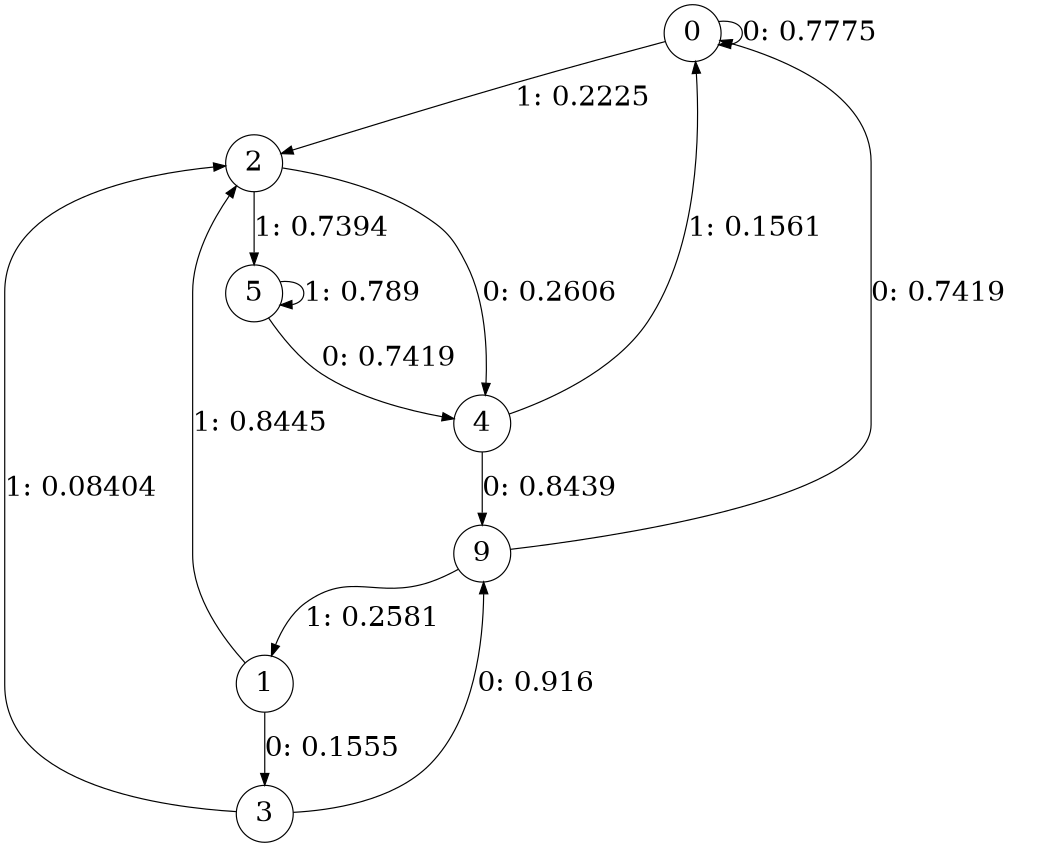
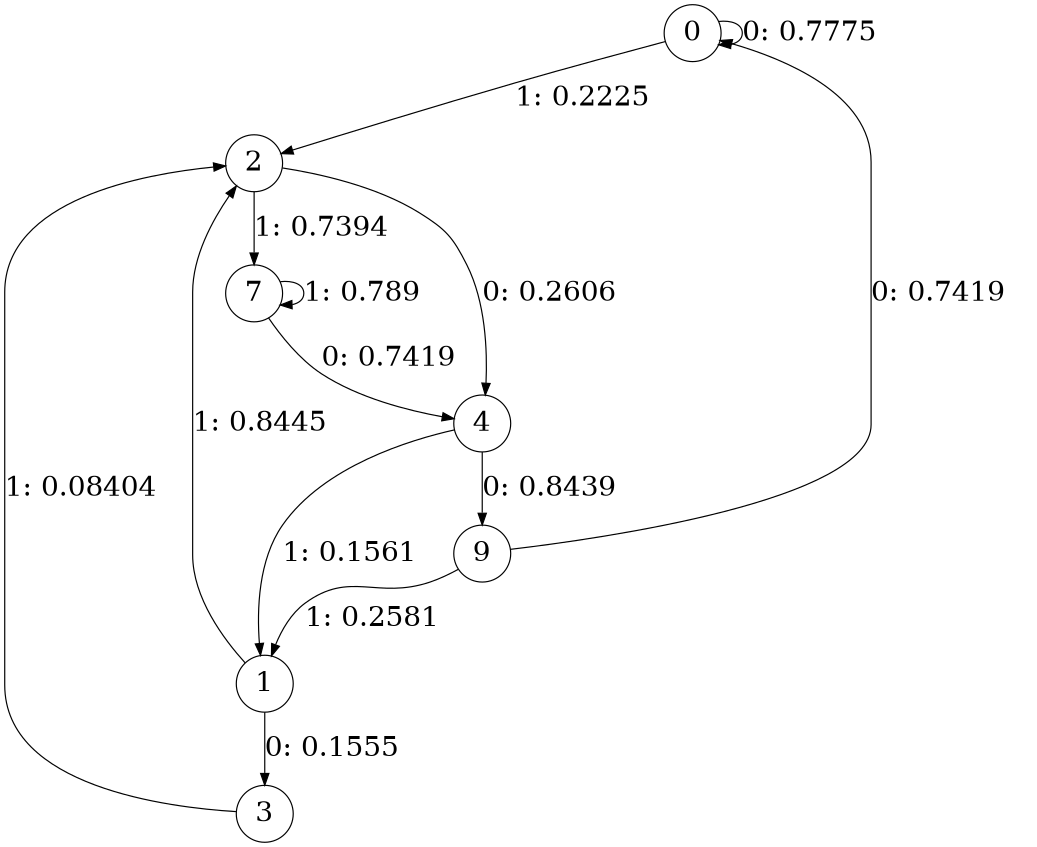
(668, 283) -> (309, 497)
(254, 293) -> (254, 293)
(441, 751) -> none
